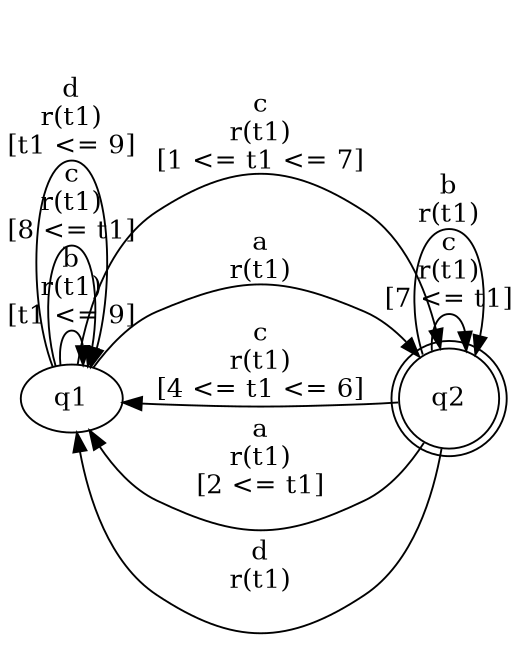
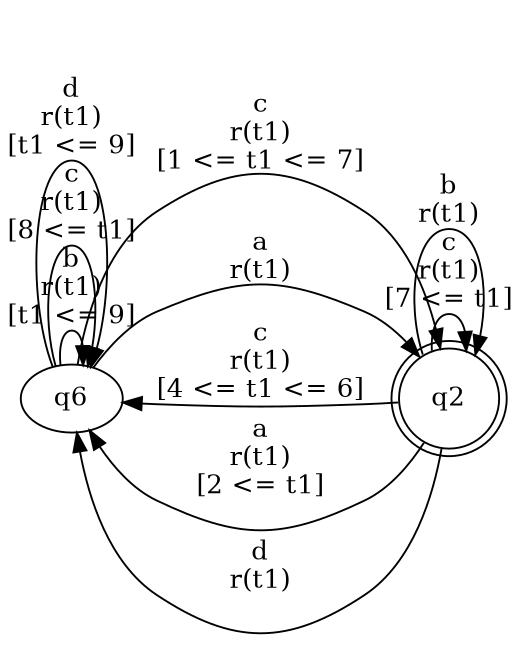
(72, 399) -> (72, 399)
